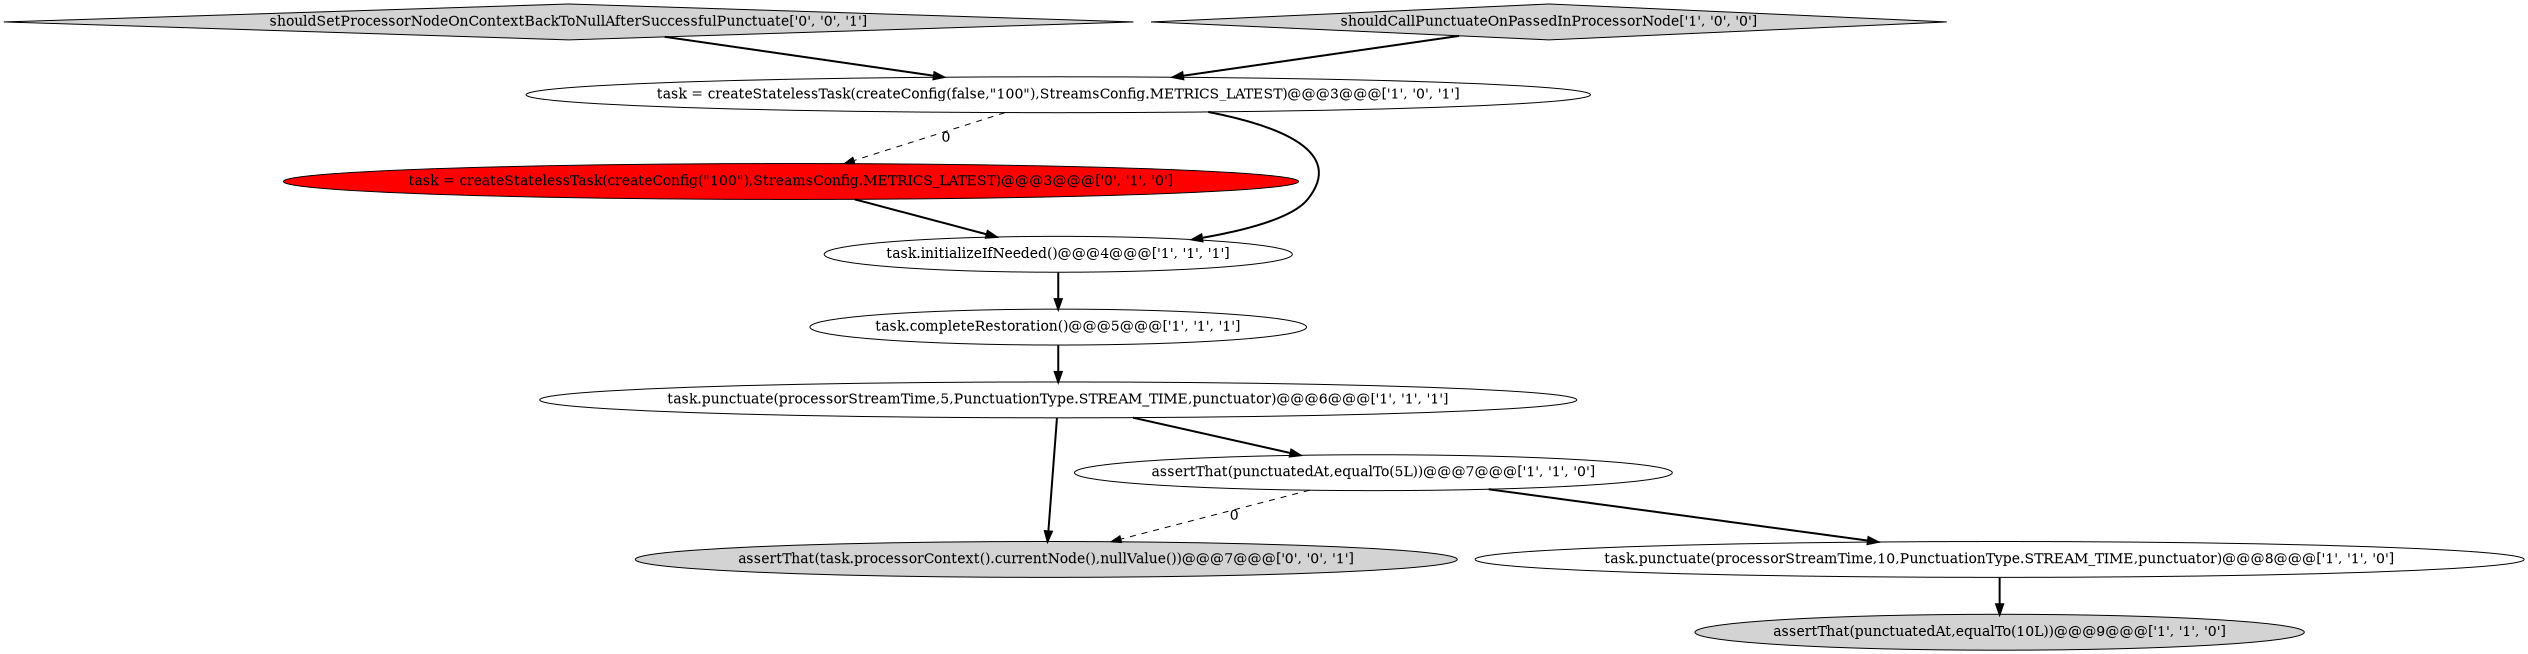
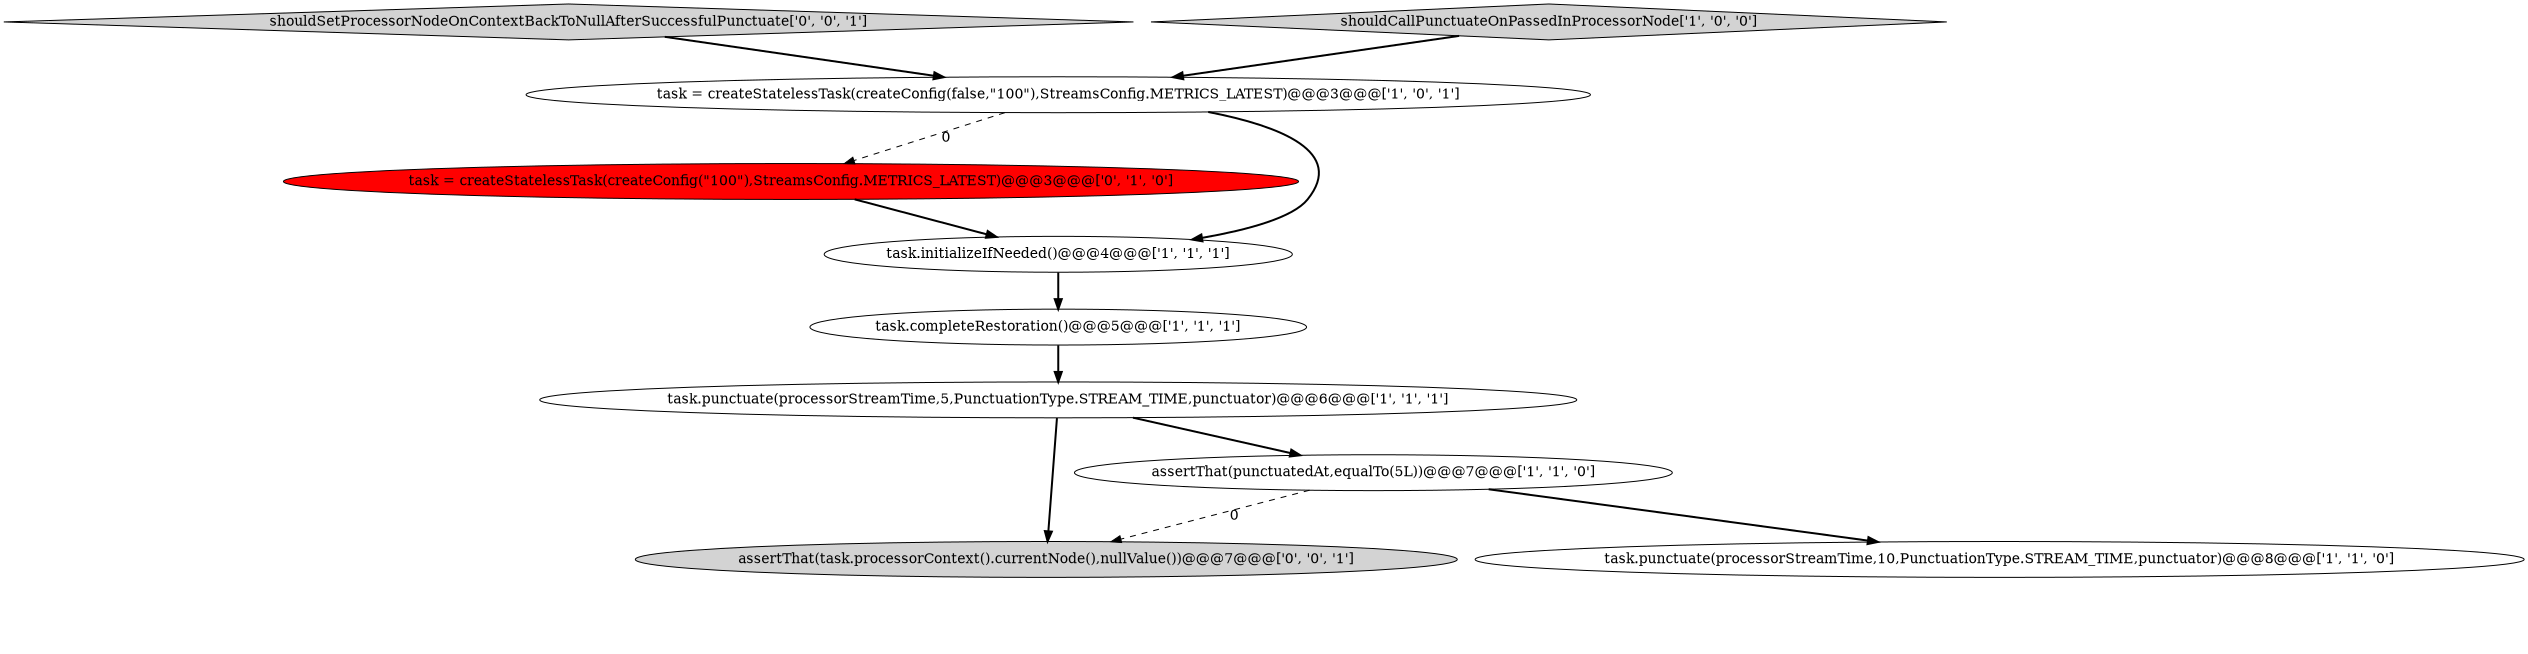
(2000, 632) -> none
